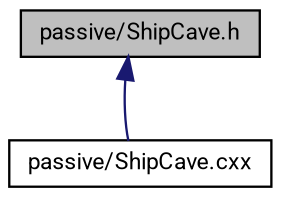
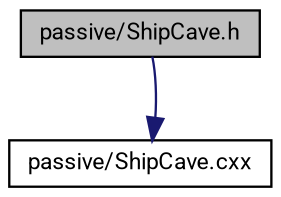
(125, 110) -> (156, 87)
